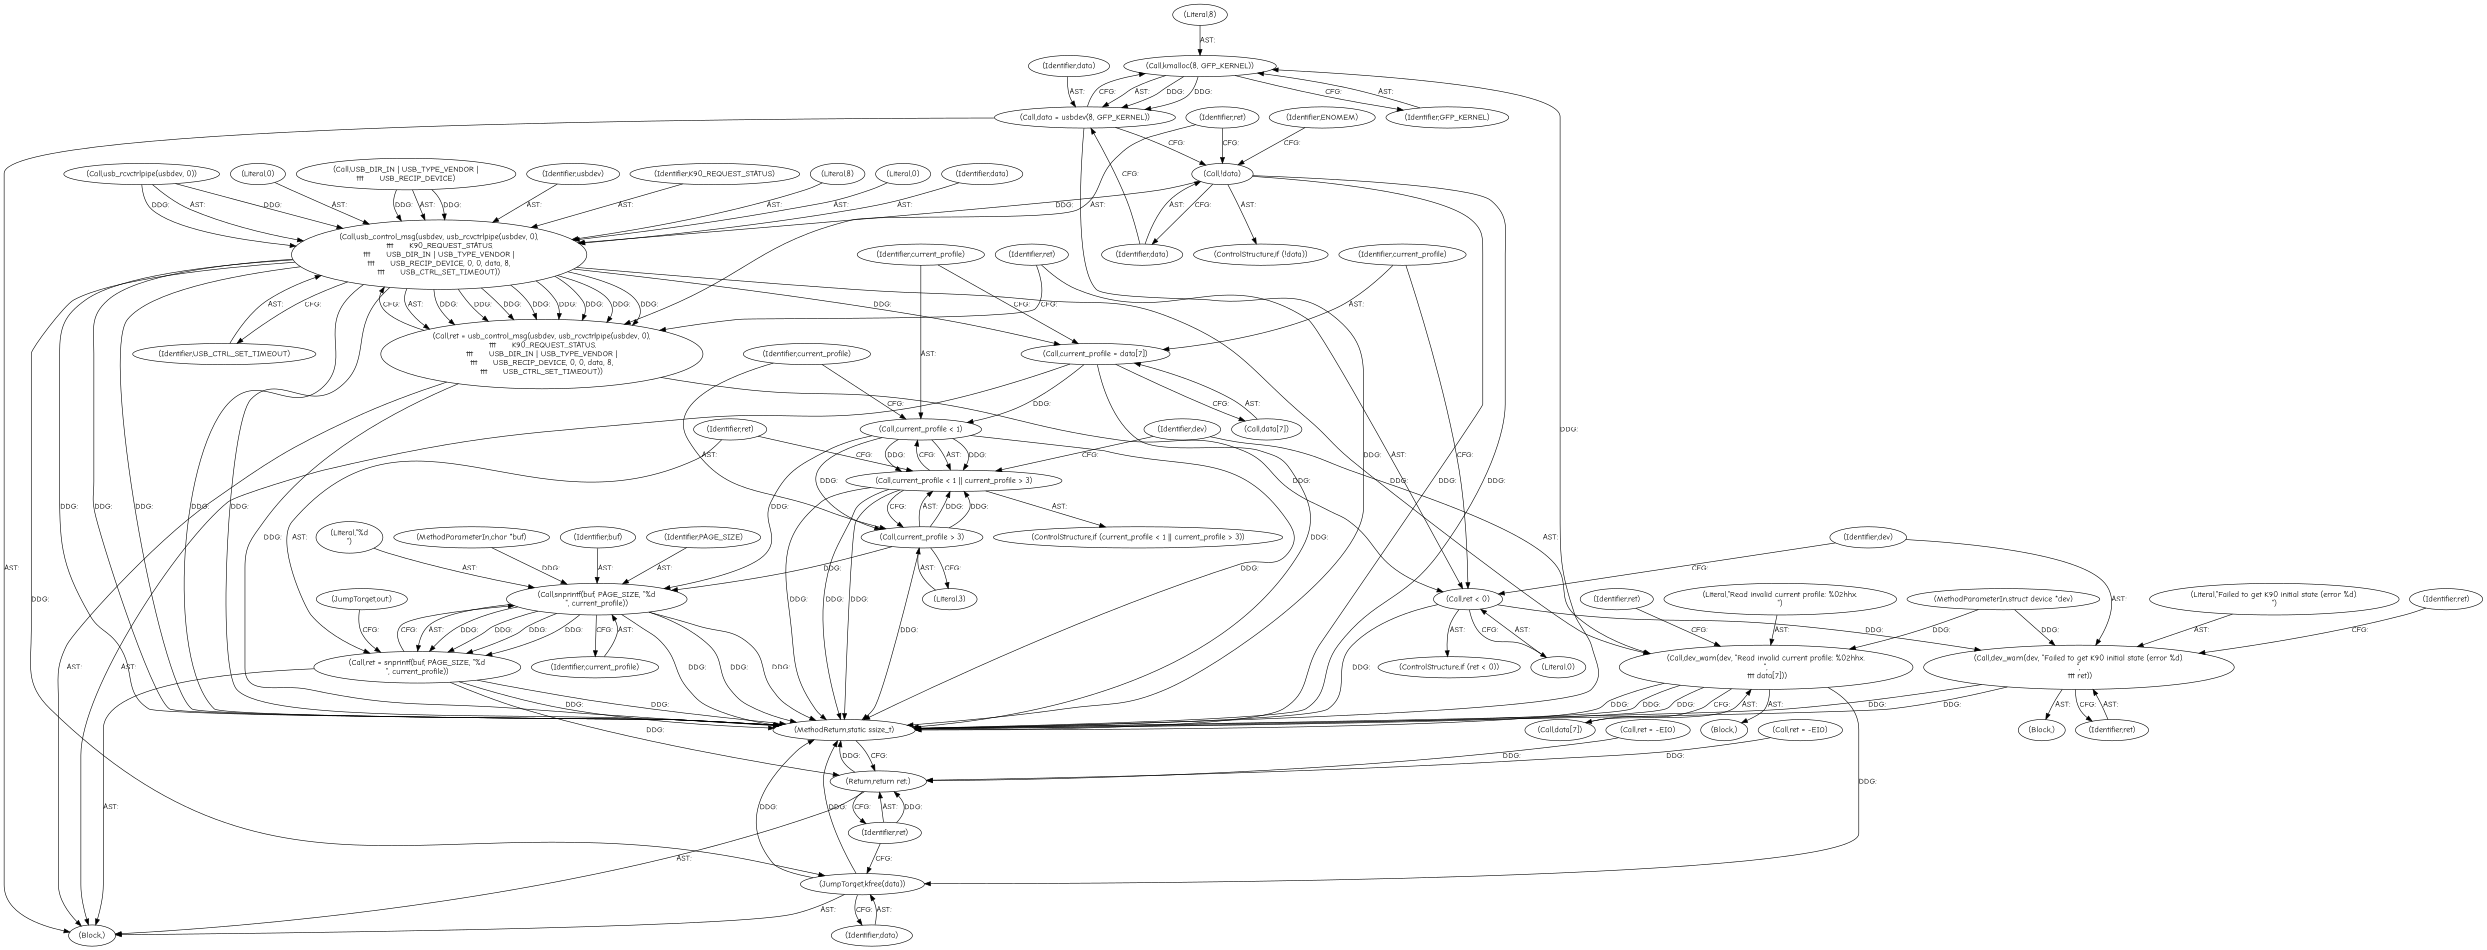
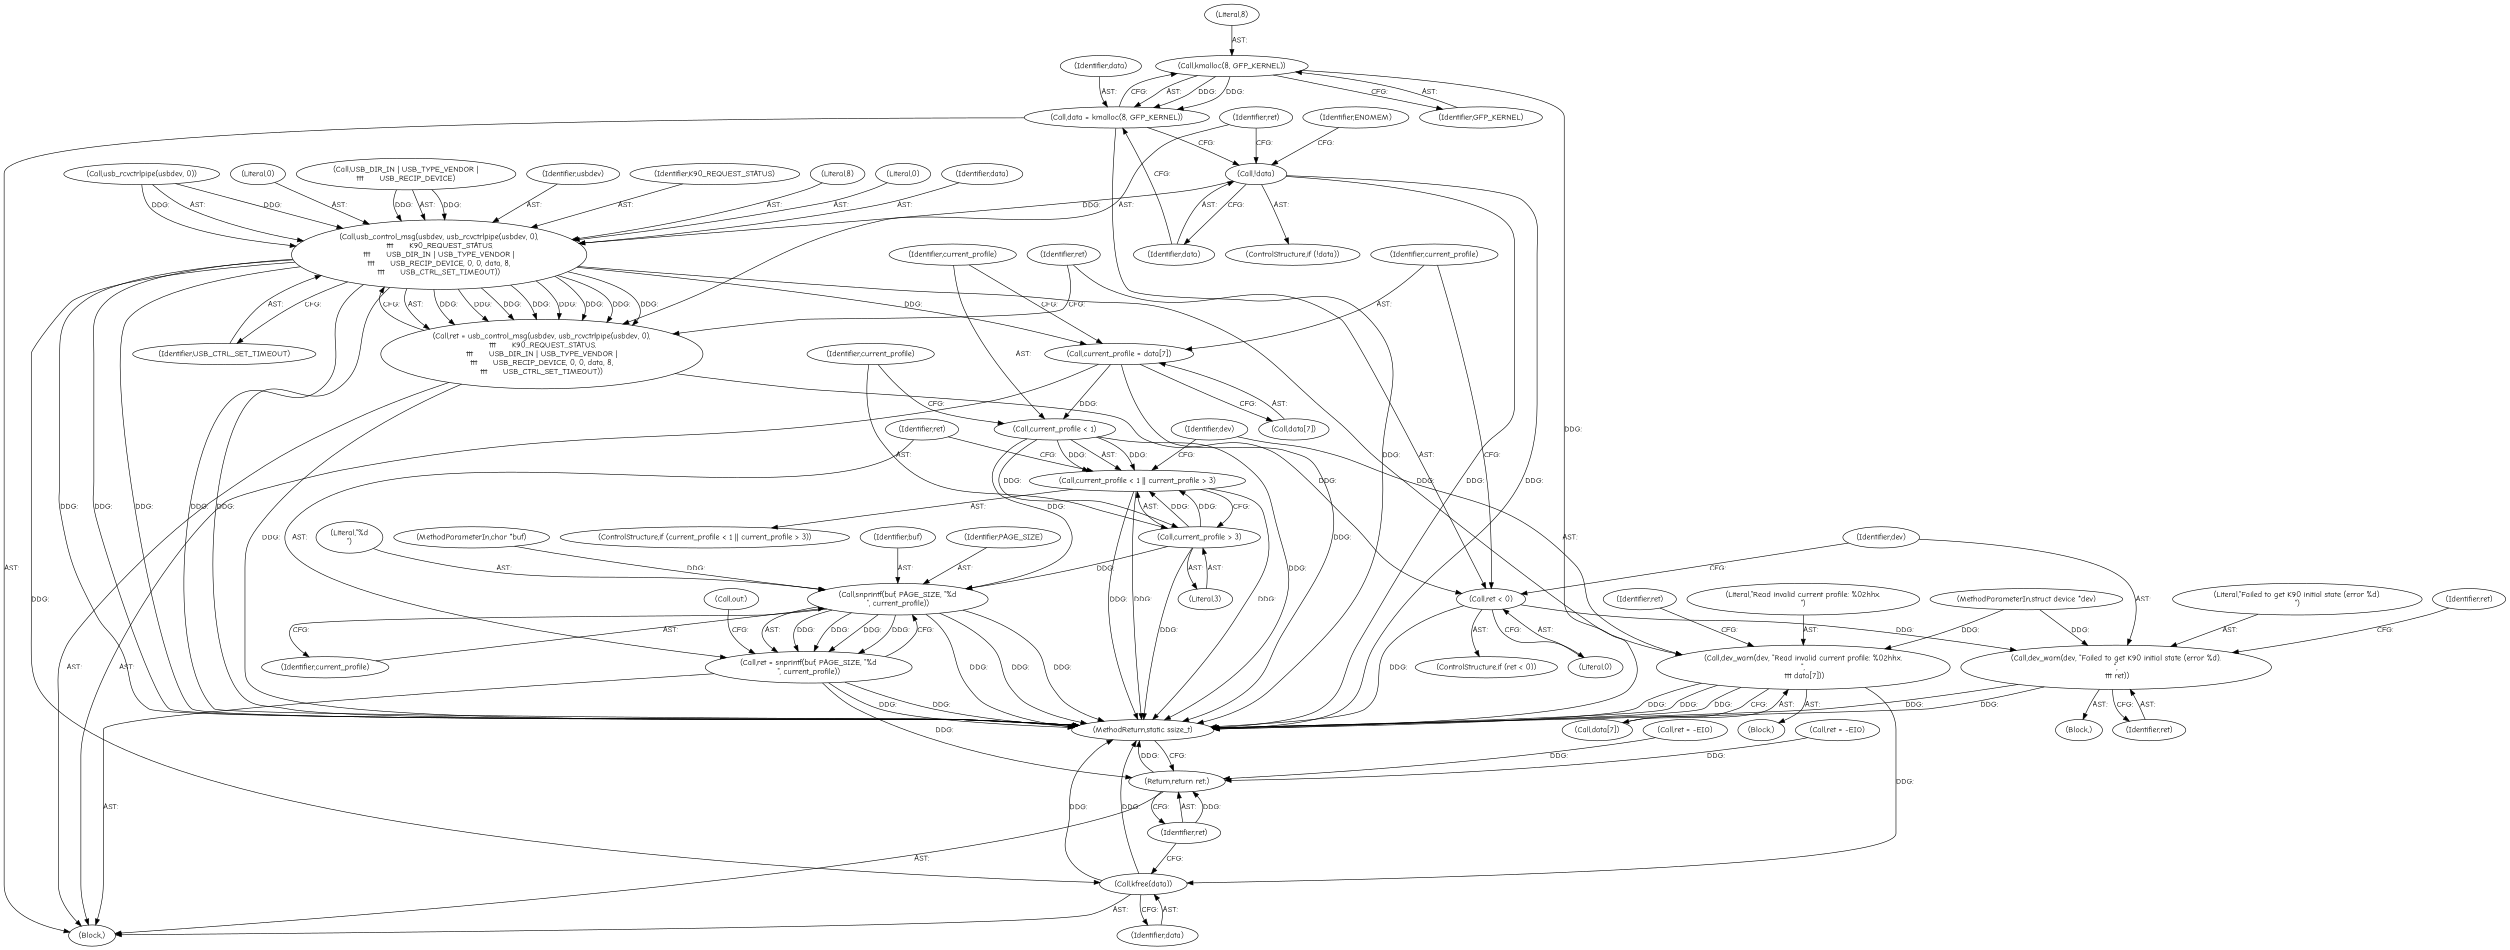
(1085, 117) -> (1117, 117)
(919, 460) -> none
(954, 568) -> (1197, 568)
(362, 599) -> (731, 599)
(1570, 601) -> (1564, 496)
(862, 884) -> (1143, 884)
